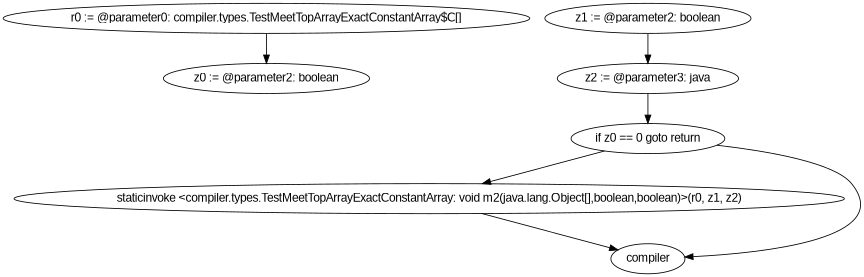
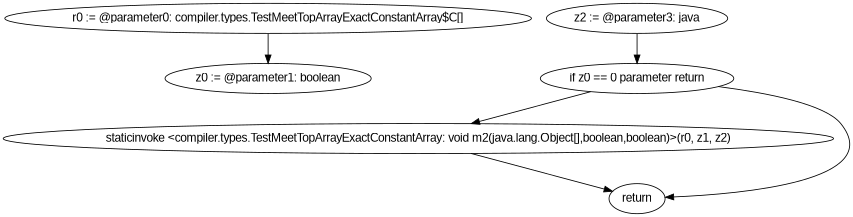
(648, 18) -> none
(266, 78) -> (268, 78)
(648, 139) -> (637, 78)
(648, 259) -> (637, 199)
